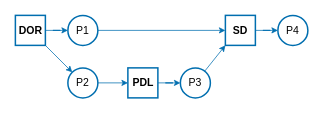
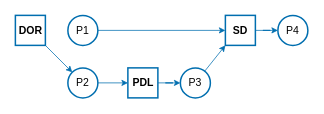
(59, 30) -> none
